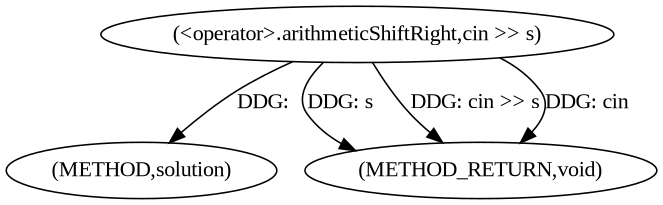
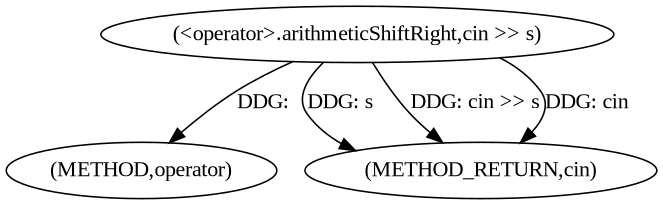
(142, 170) -> (142, 170)
(481, 170) -> (481, 170)
